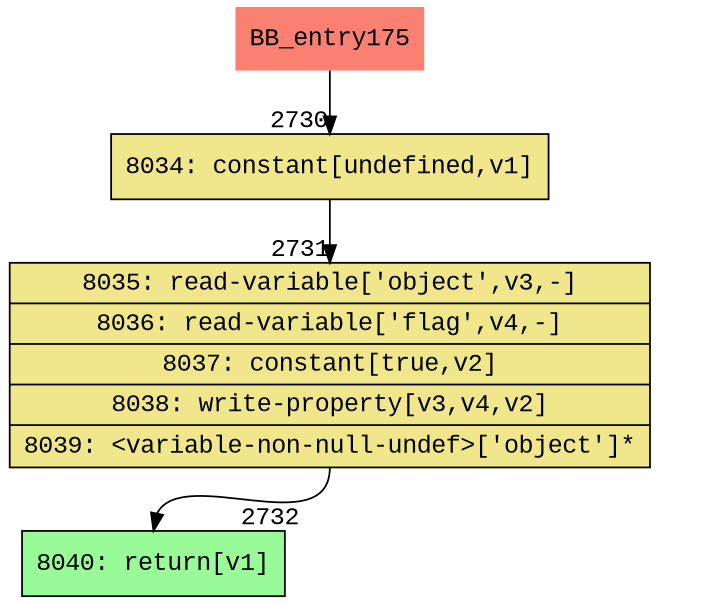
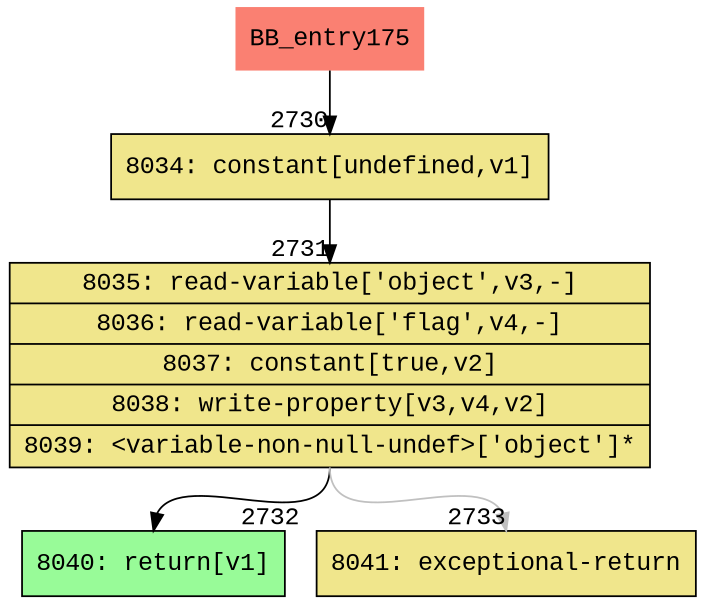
none -> (506, 564)
